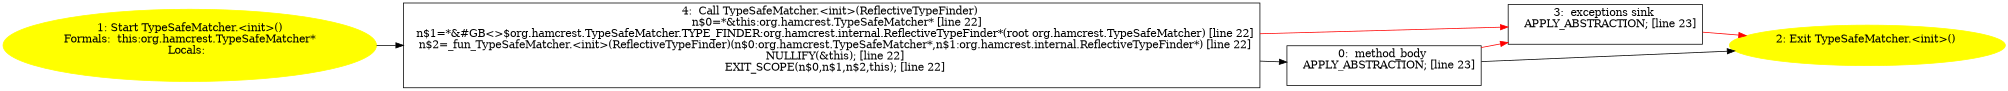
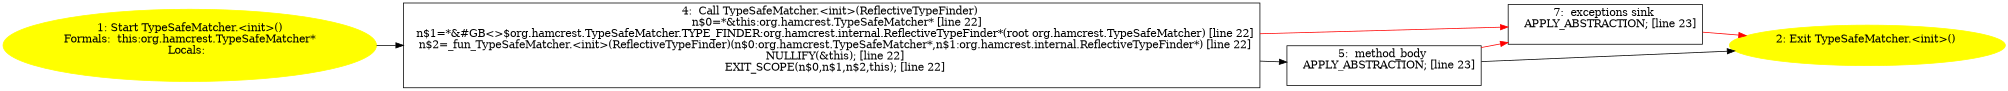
(1605, 24) -> (1605, 24)
(1384, 66) -> (1384, 66)
